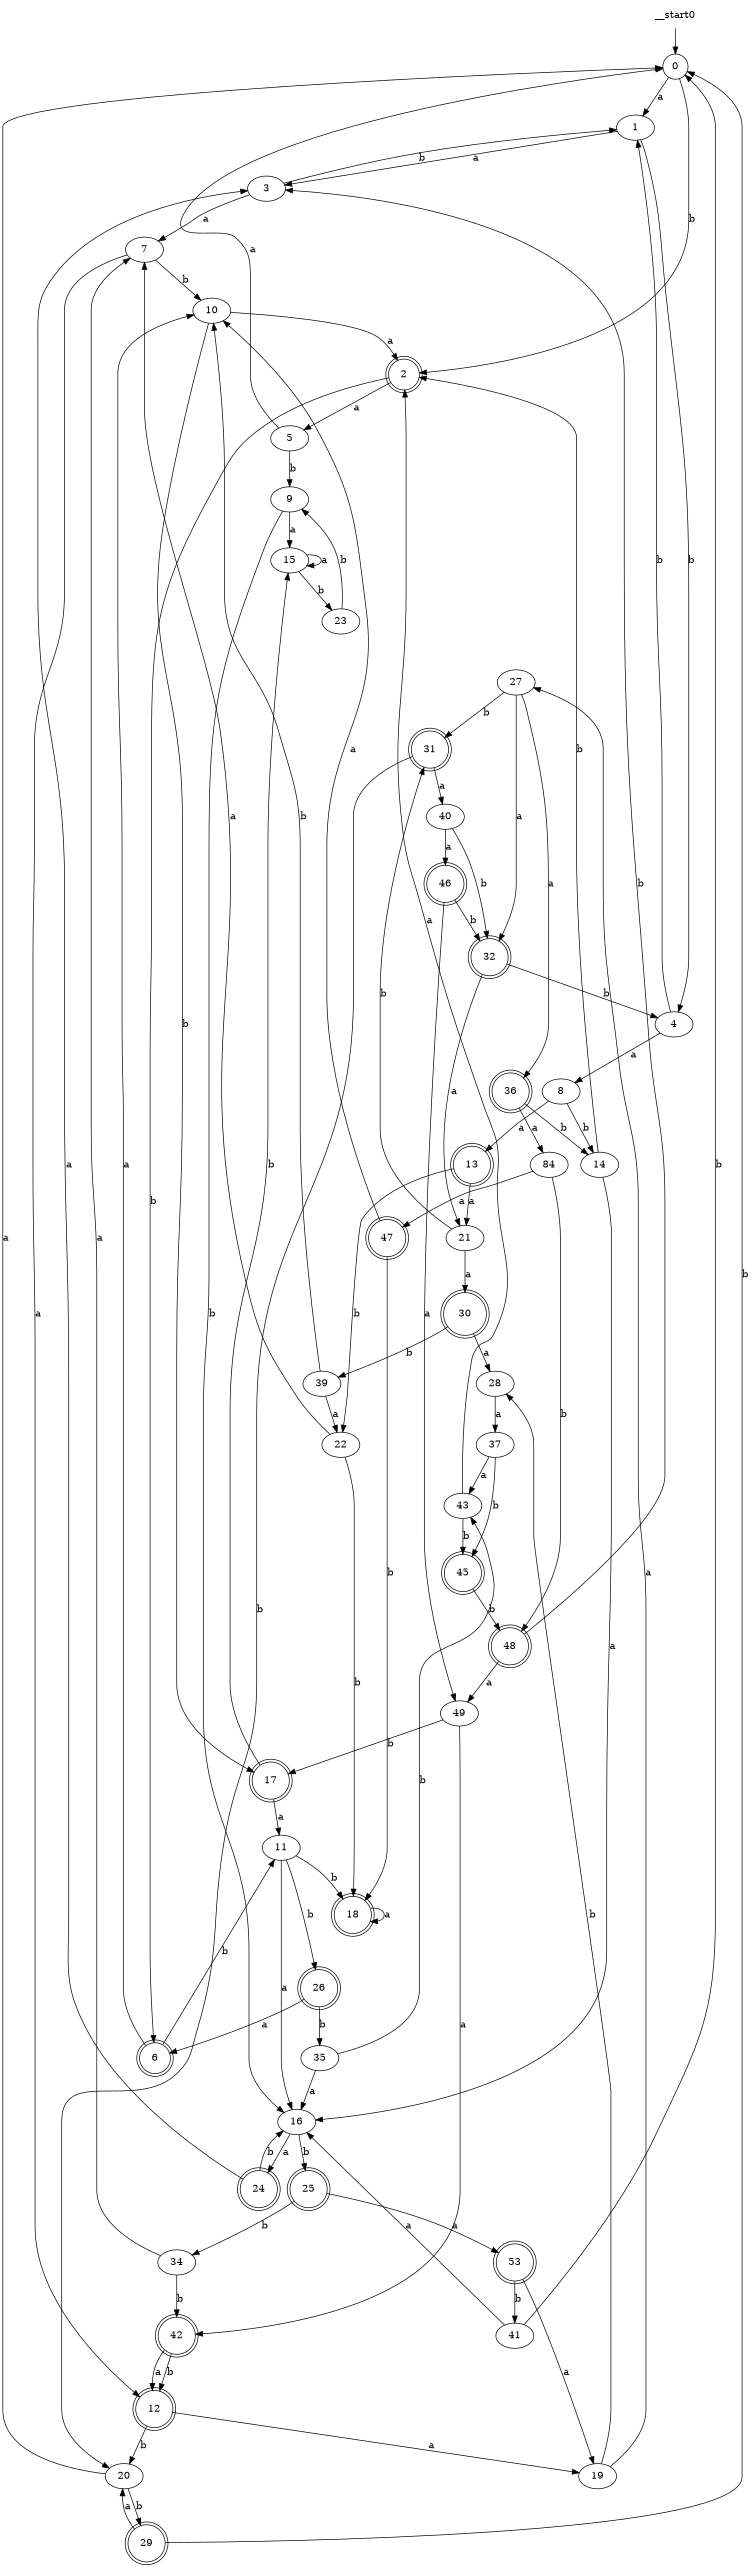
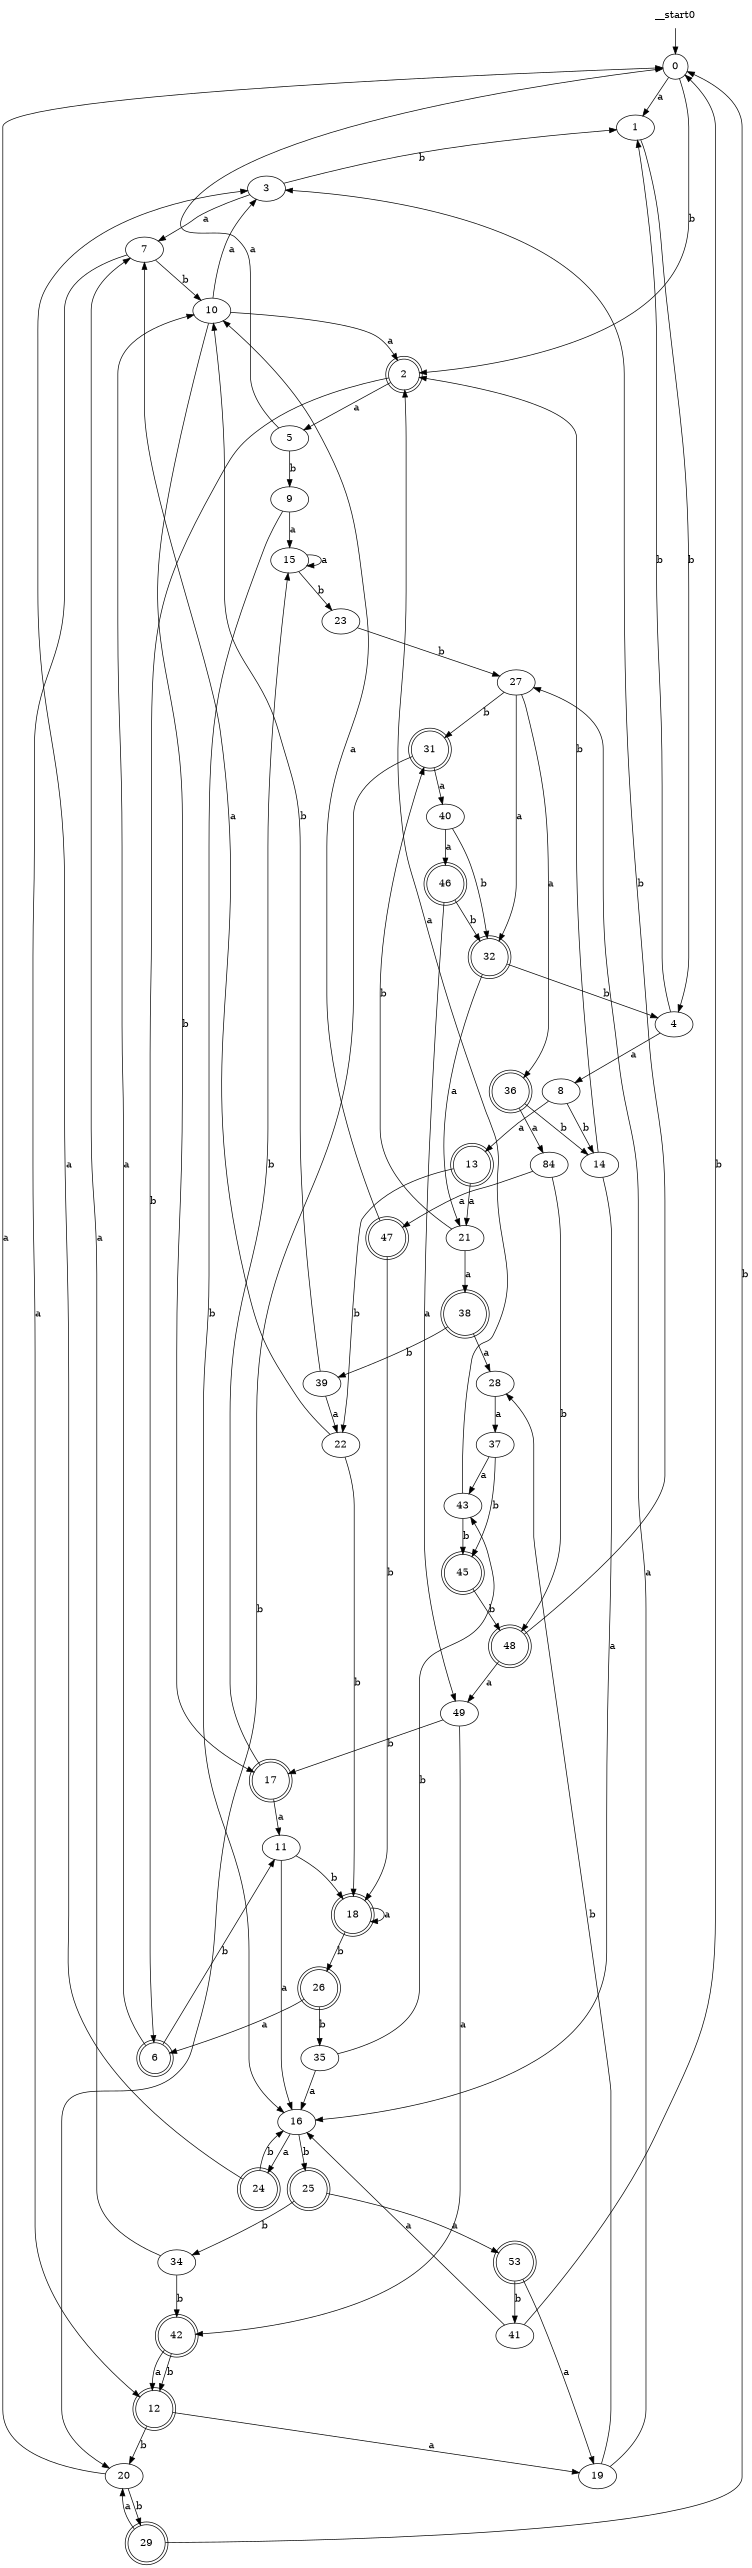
(454, 158) -> (224, 248)
(337, 557) -> (425, 651)
(465, 1314) -> (465, 1314)
(302, 1911) -> (338, 1948)
